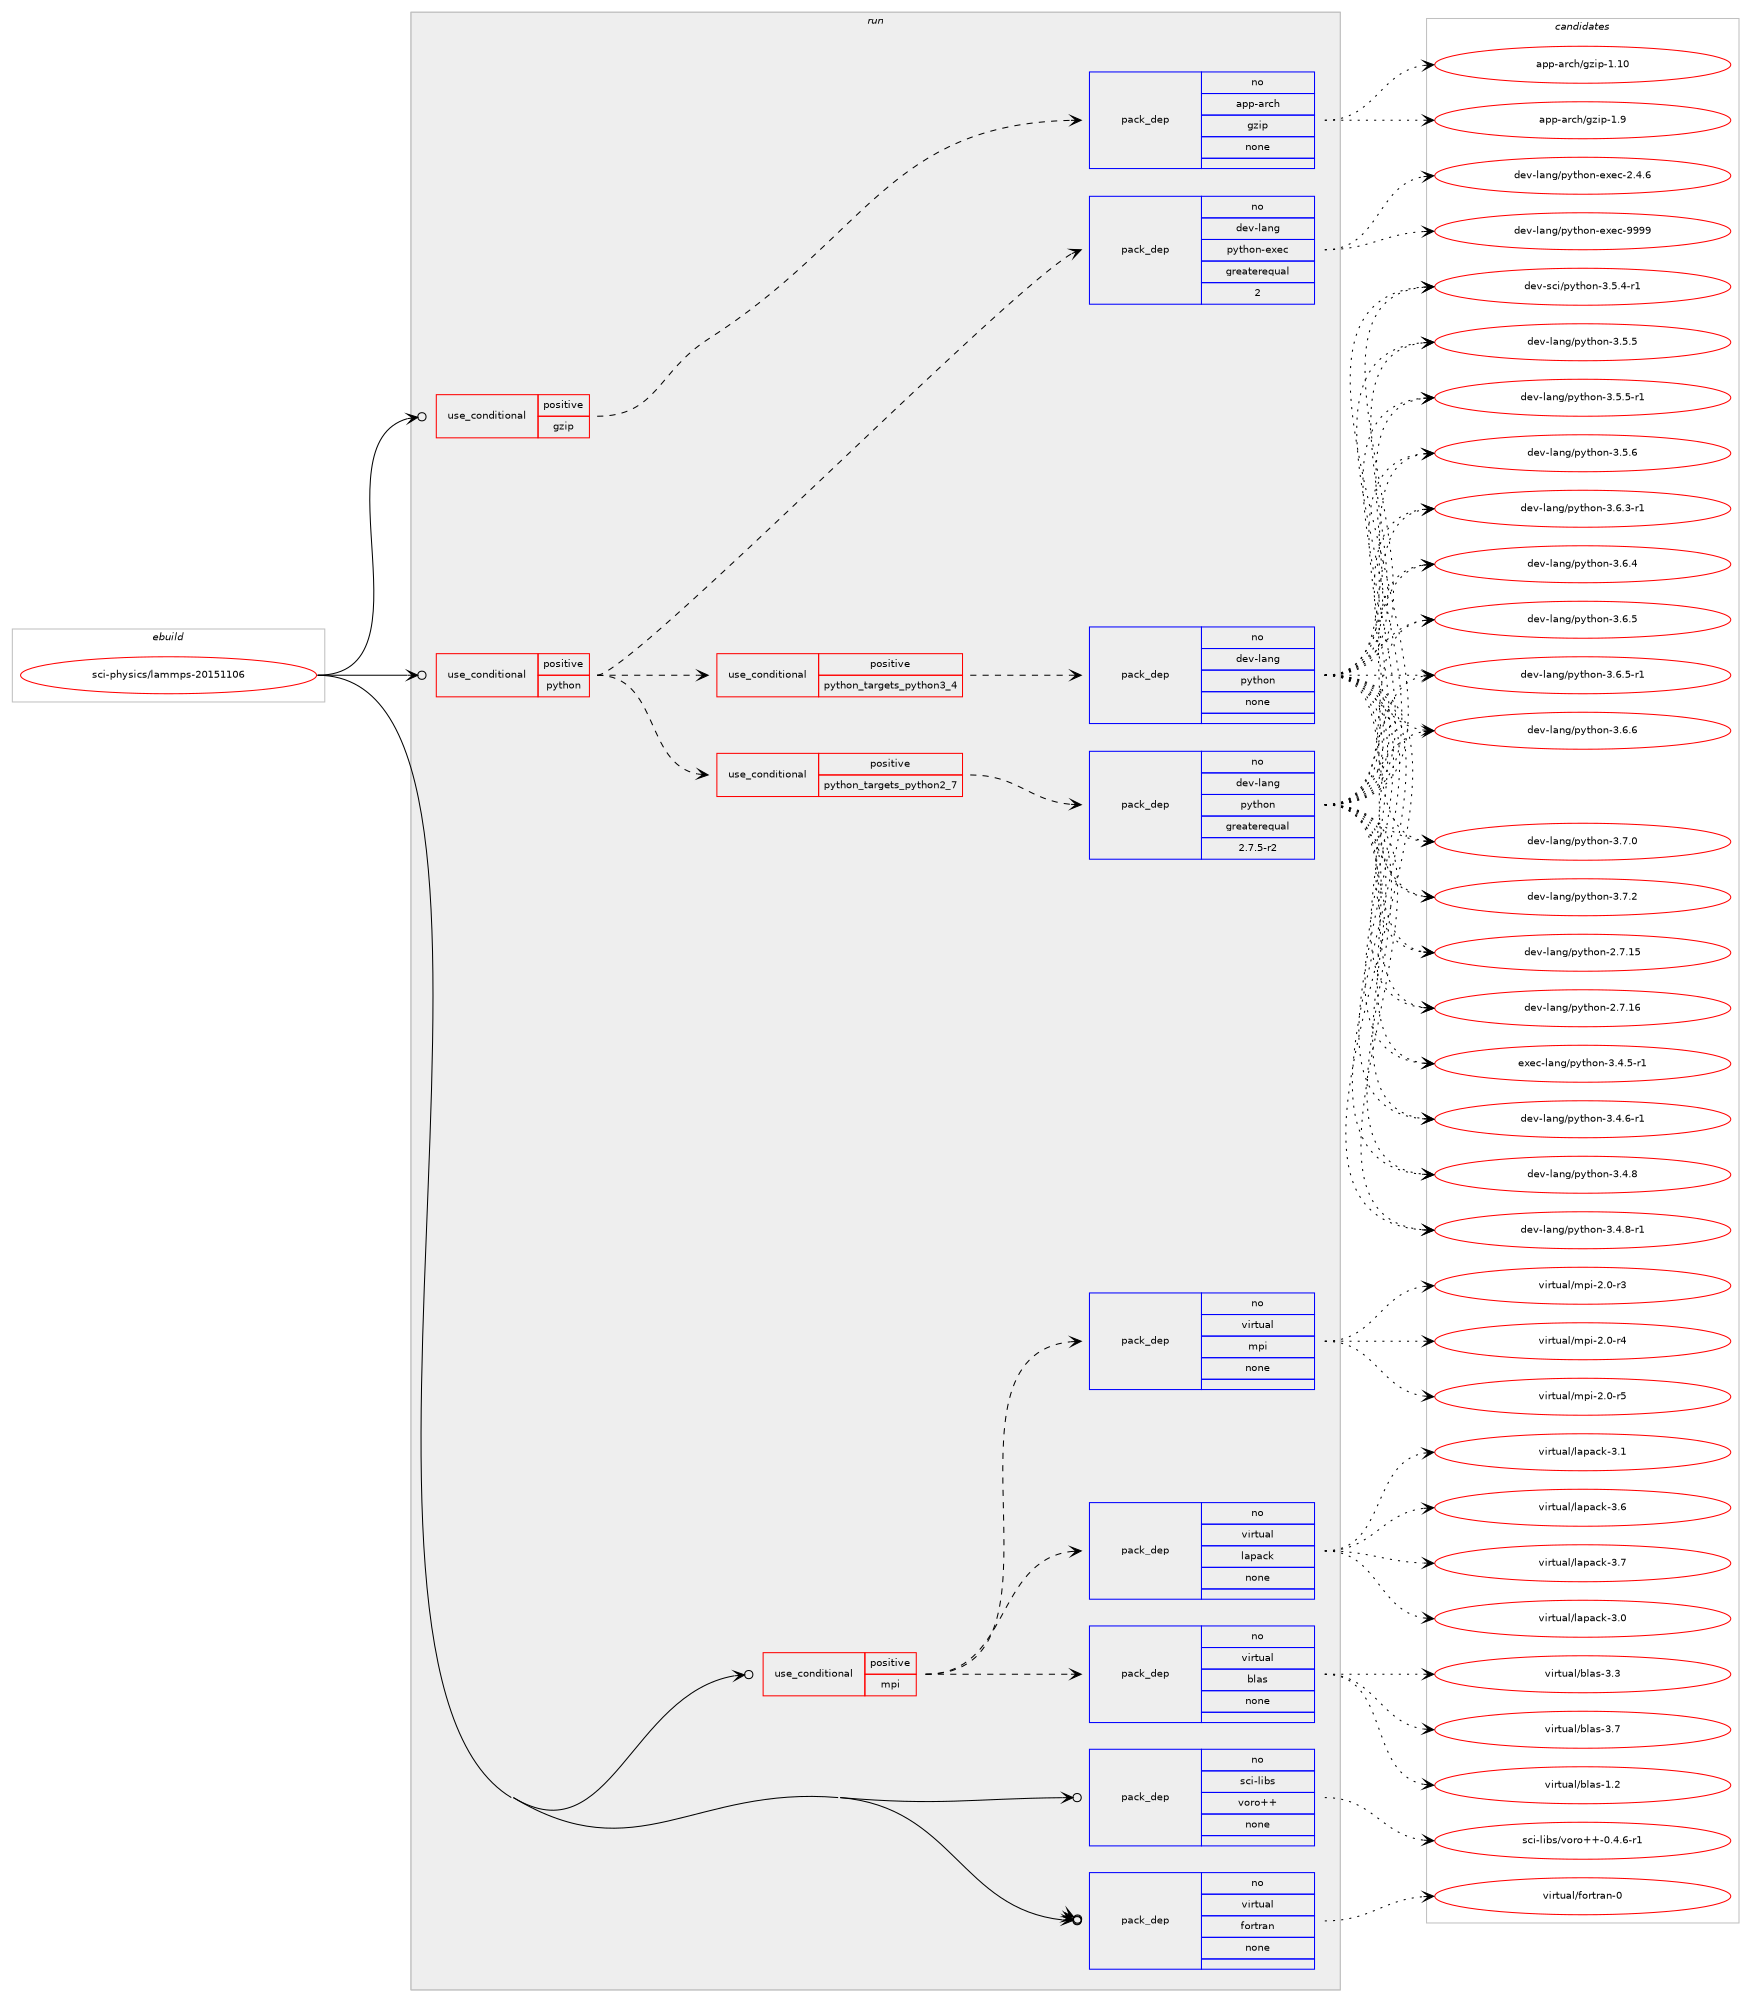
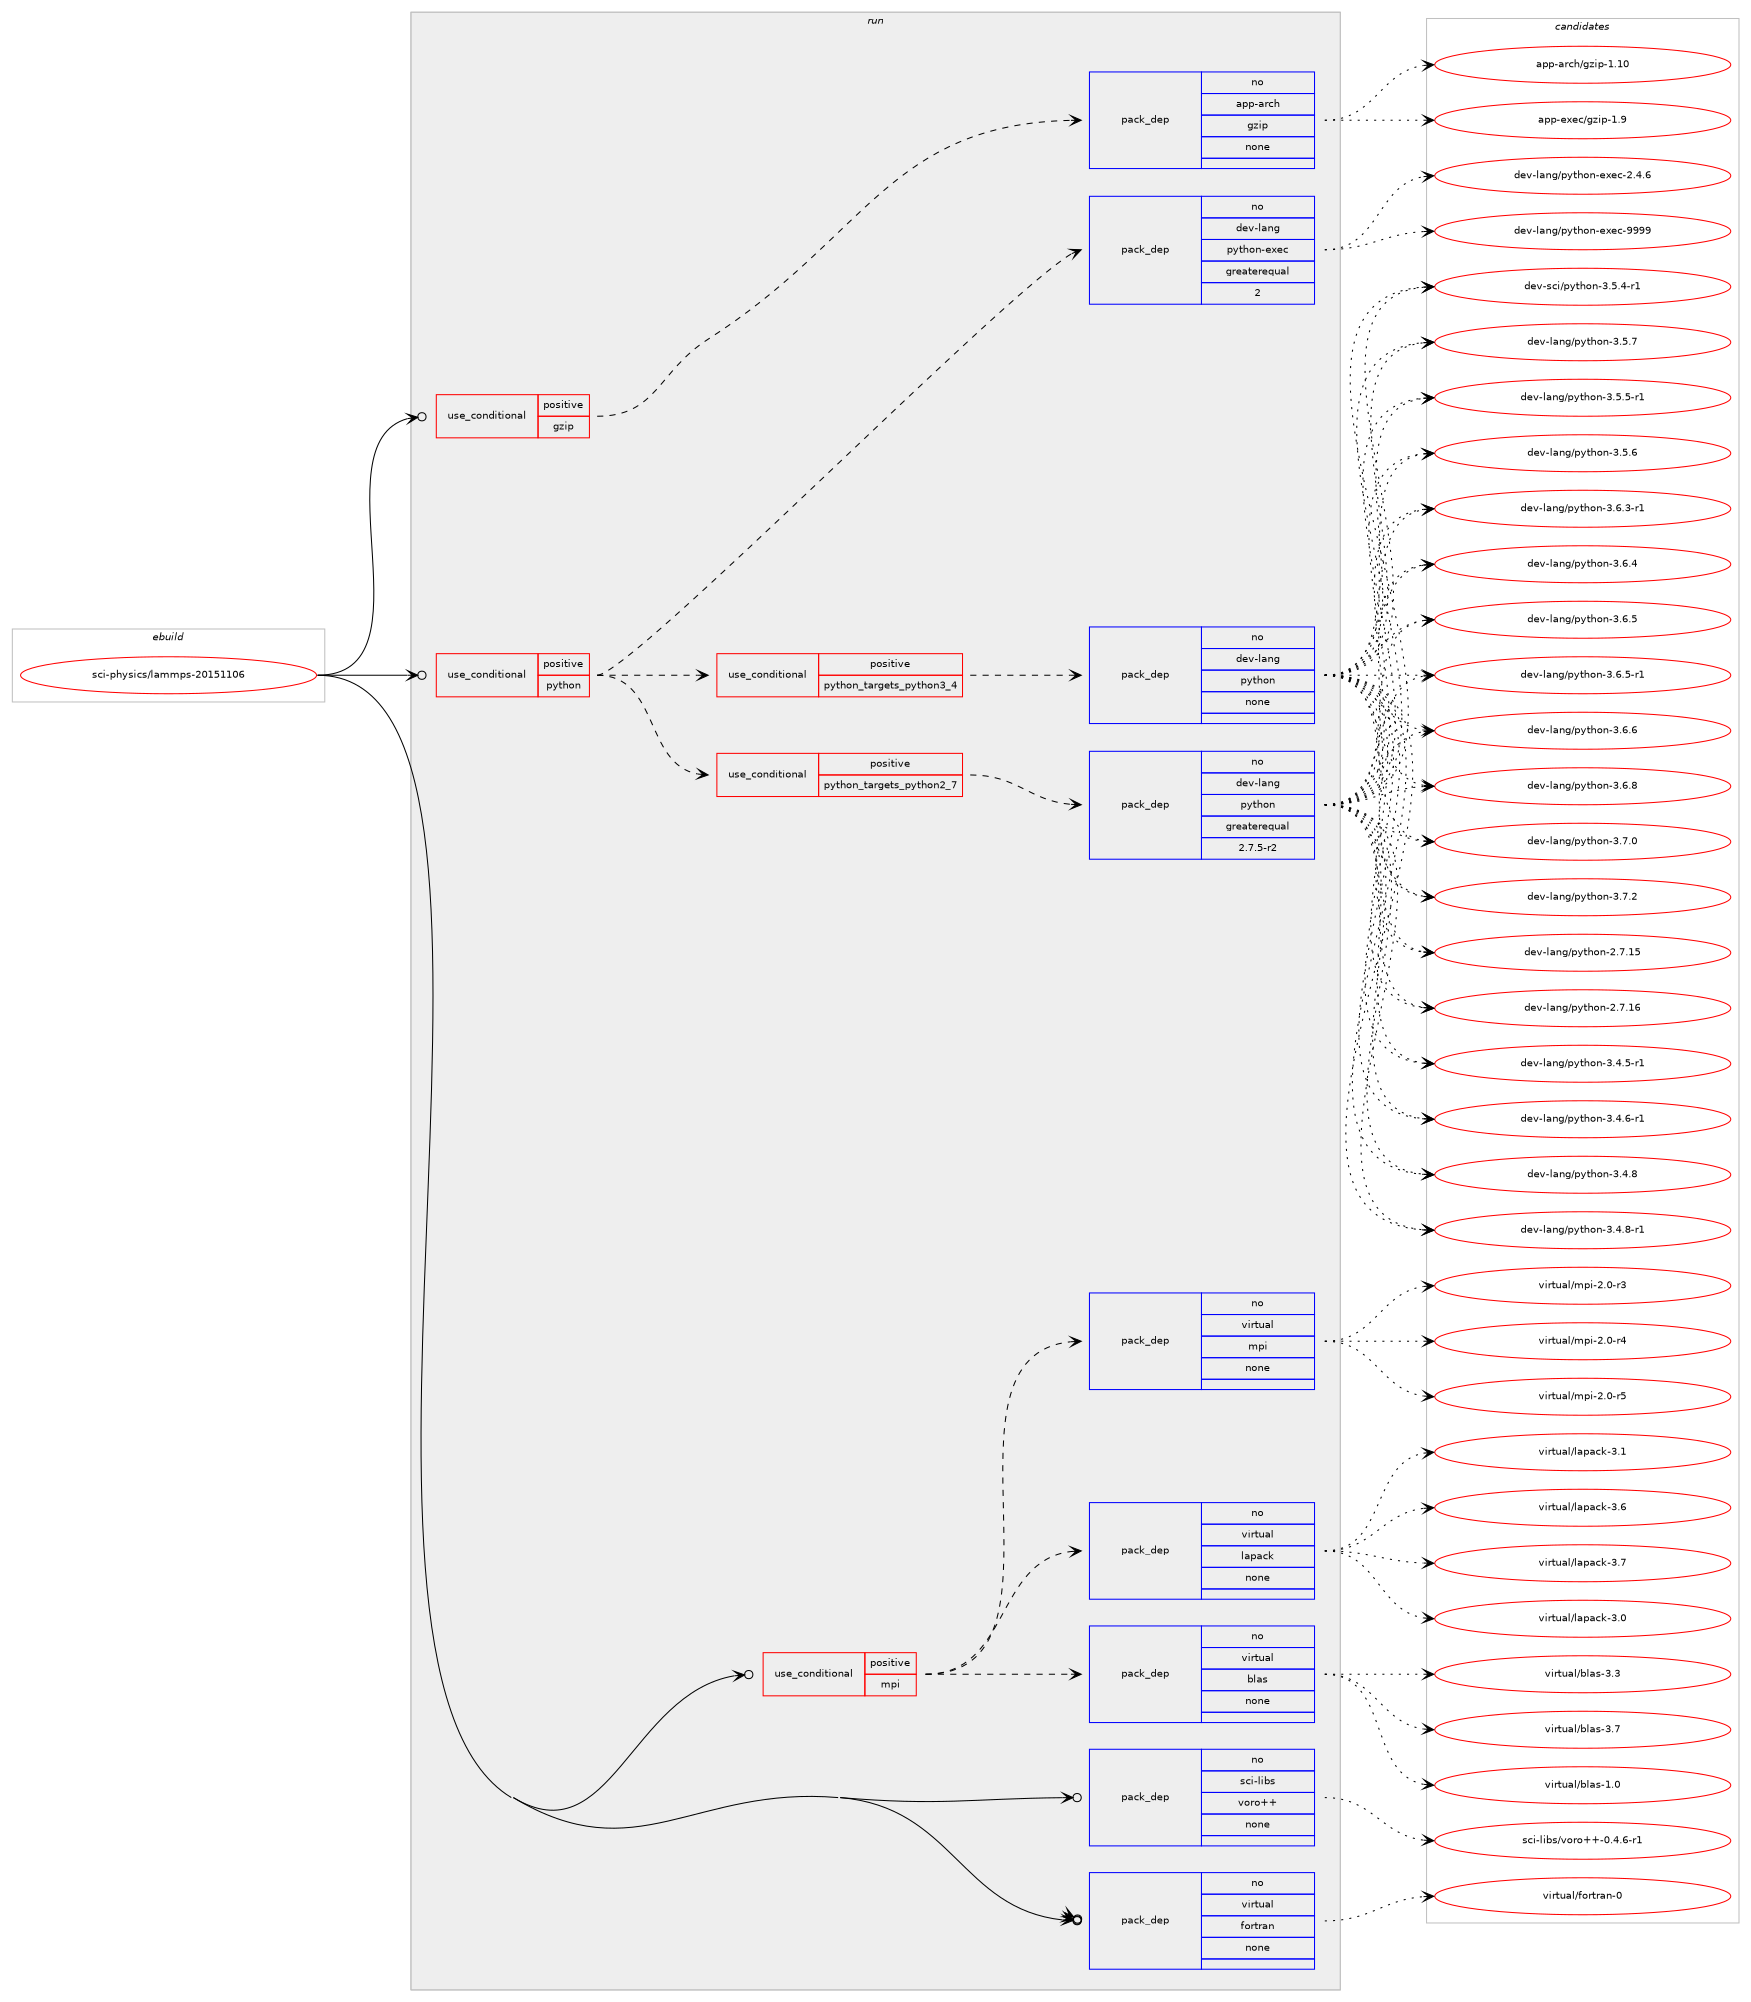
(1583, 120) -> (1583, 120)
(1583, 342) -> (1583, 342)
none -> (1583, 786)
(1583, 1064) -> (1583, 1064)
(1583, 1785) -> (1583, 1785)
